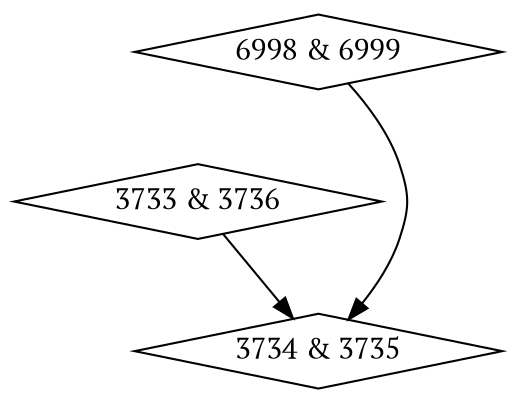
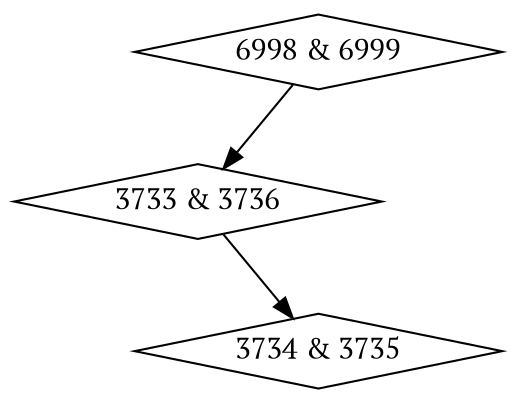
(406, 191) -> (265, 119)
